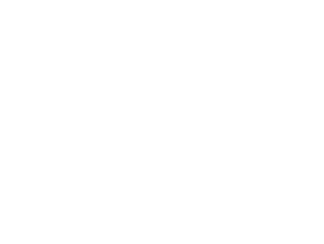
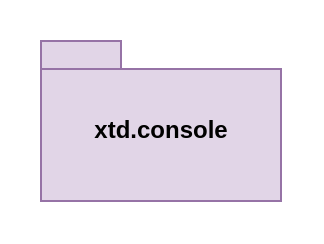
none -> (161, 121)
